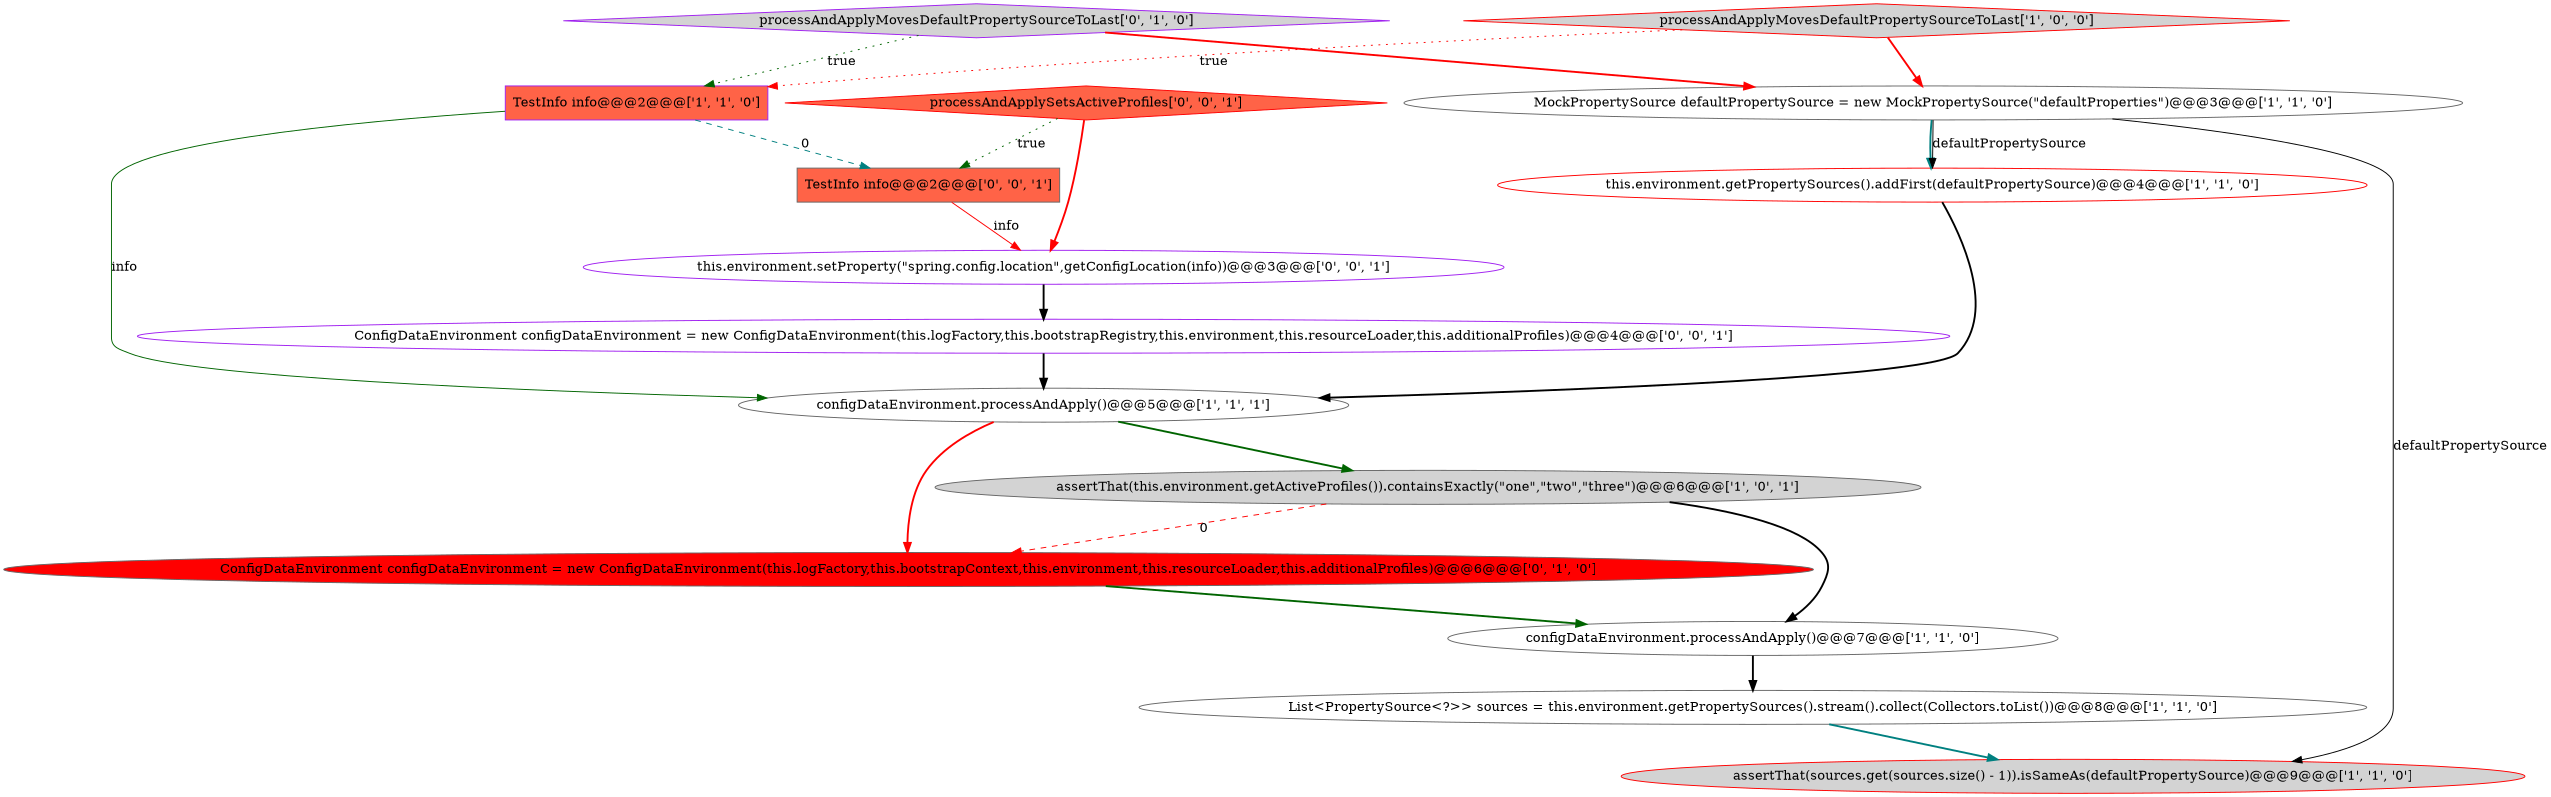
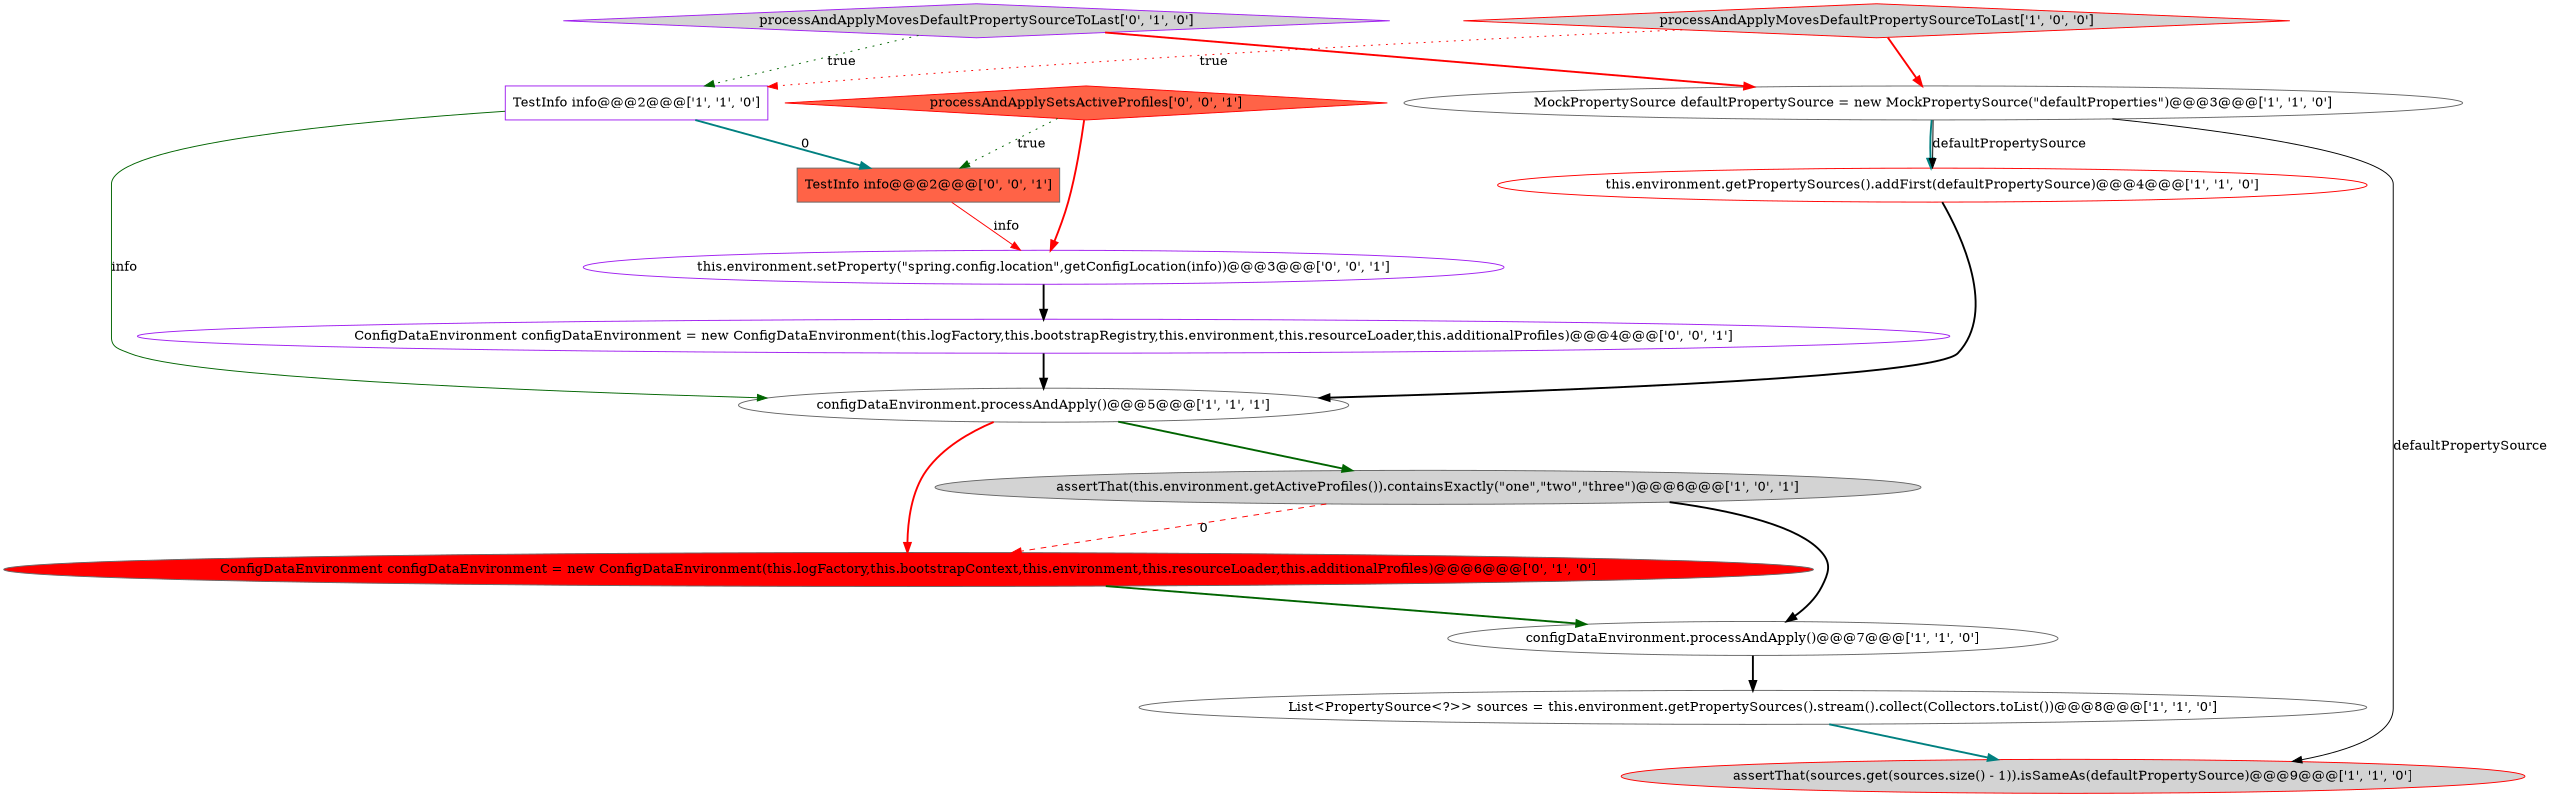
(637, 103) -> (637, 103)
(778, 143) -> (778, 143)
